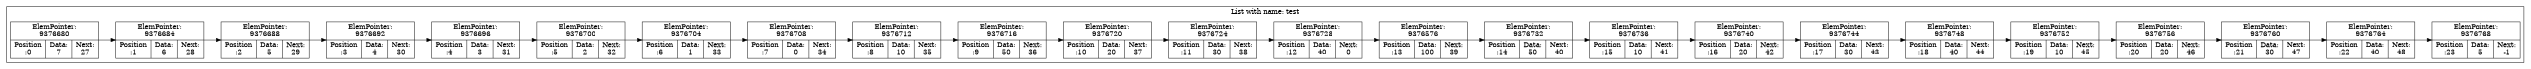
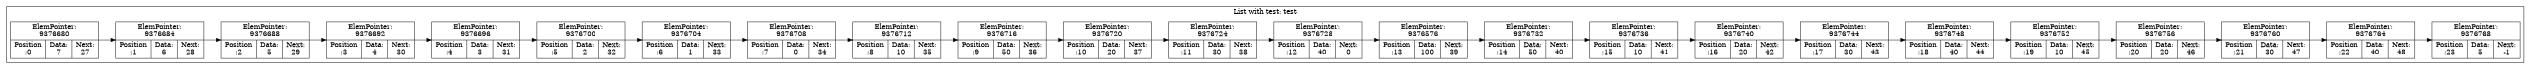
(1265, 12) -> (1265, 12)
